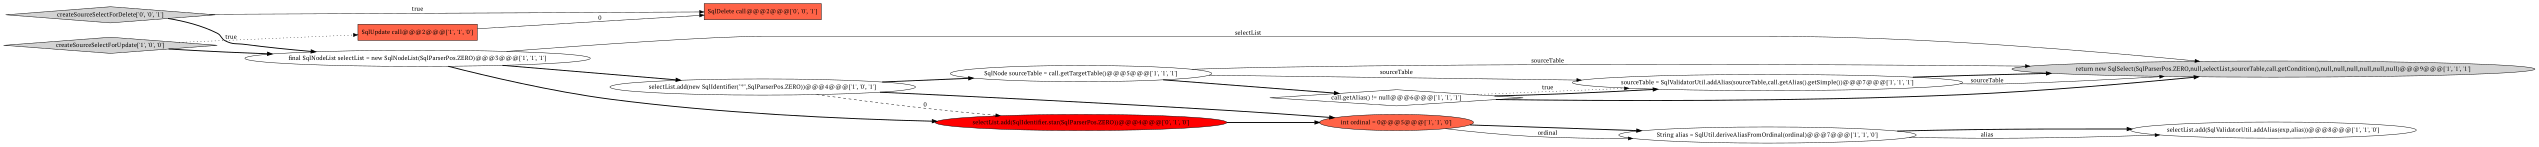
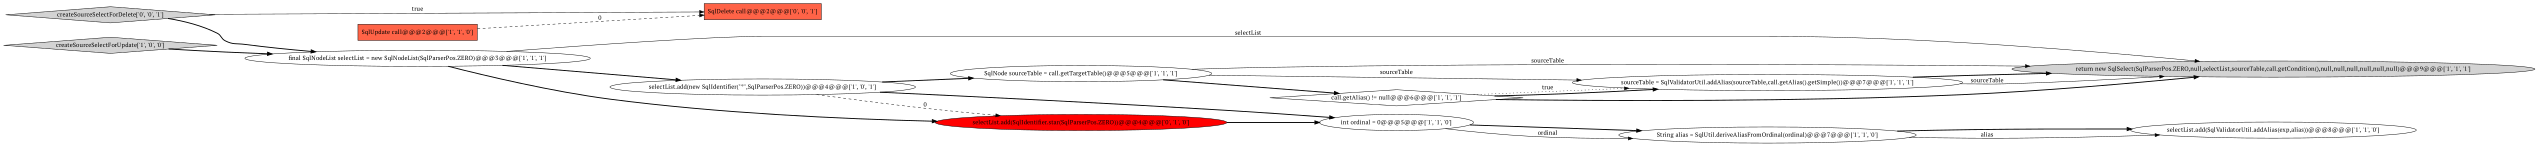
(589, 22) -> (589, 22)
(266, 39) -> none
(1396, 122) -> (1396, 122)
